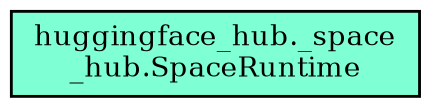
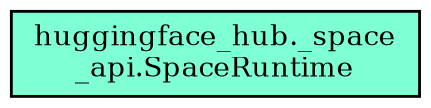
(215, 54) -> (215, 54)
